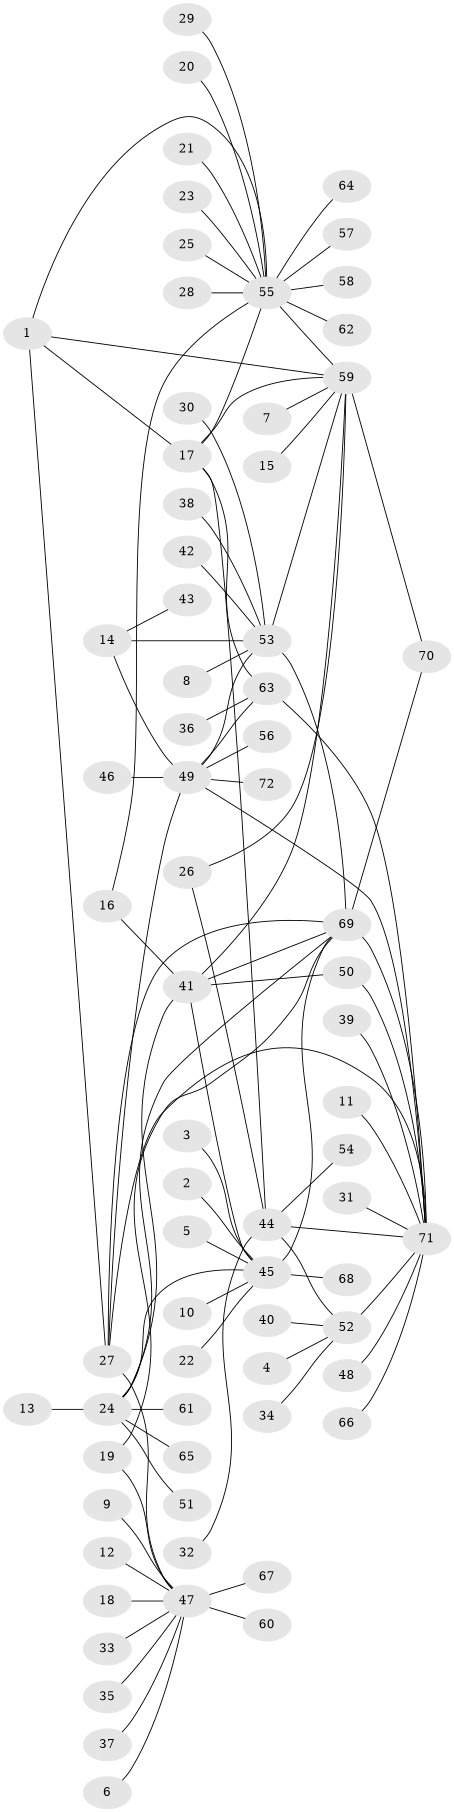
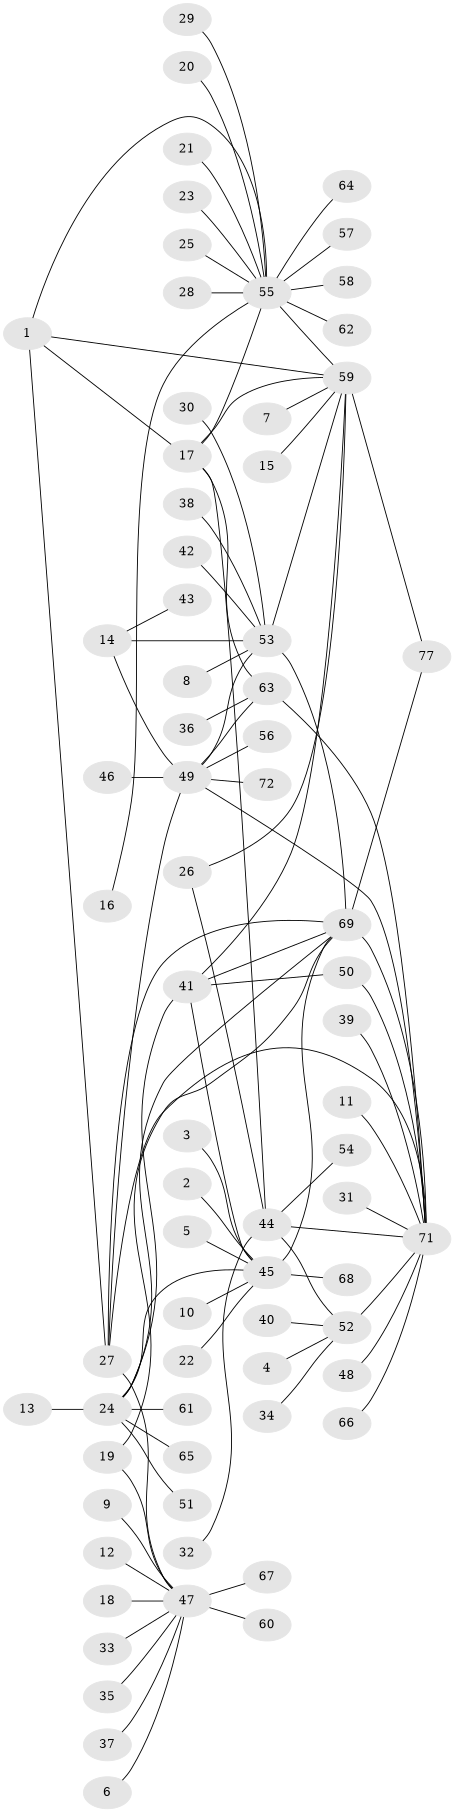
(427, 657) -> (427, 657)
(151, 951) -> none
